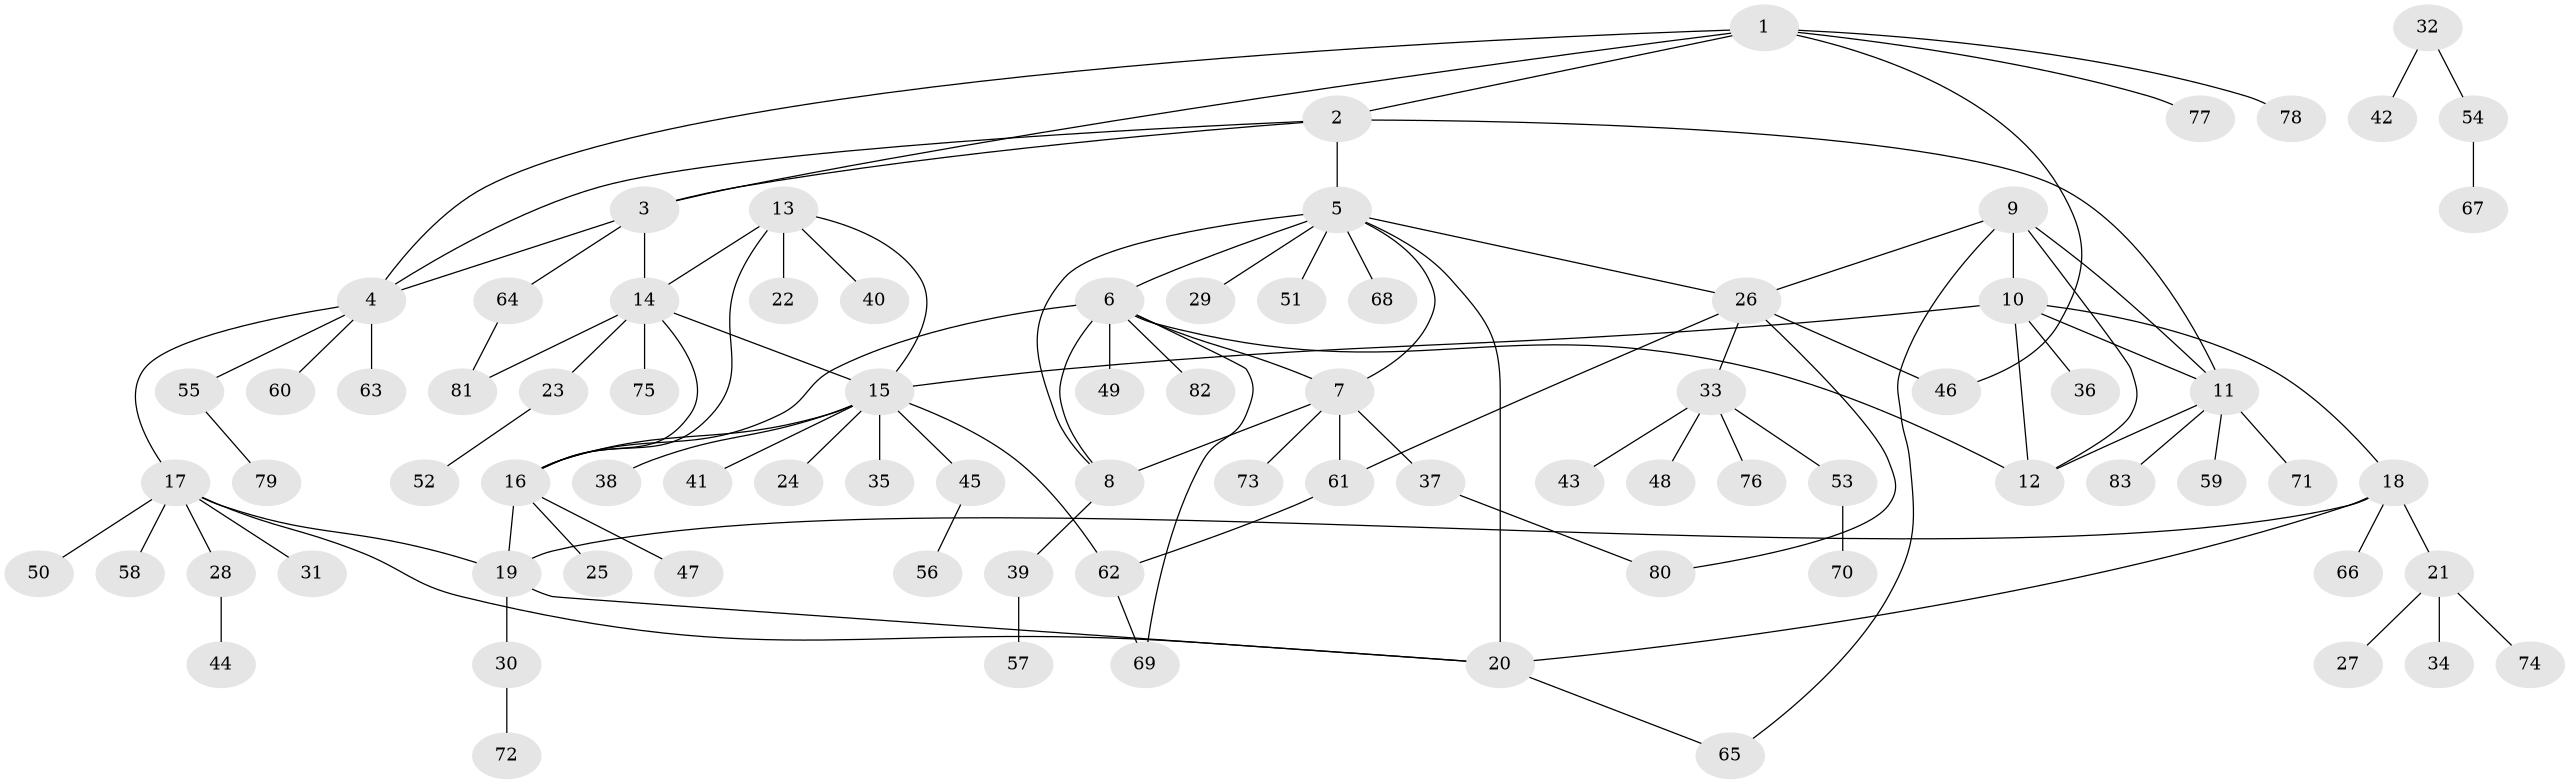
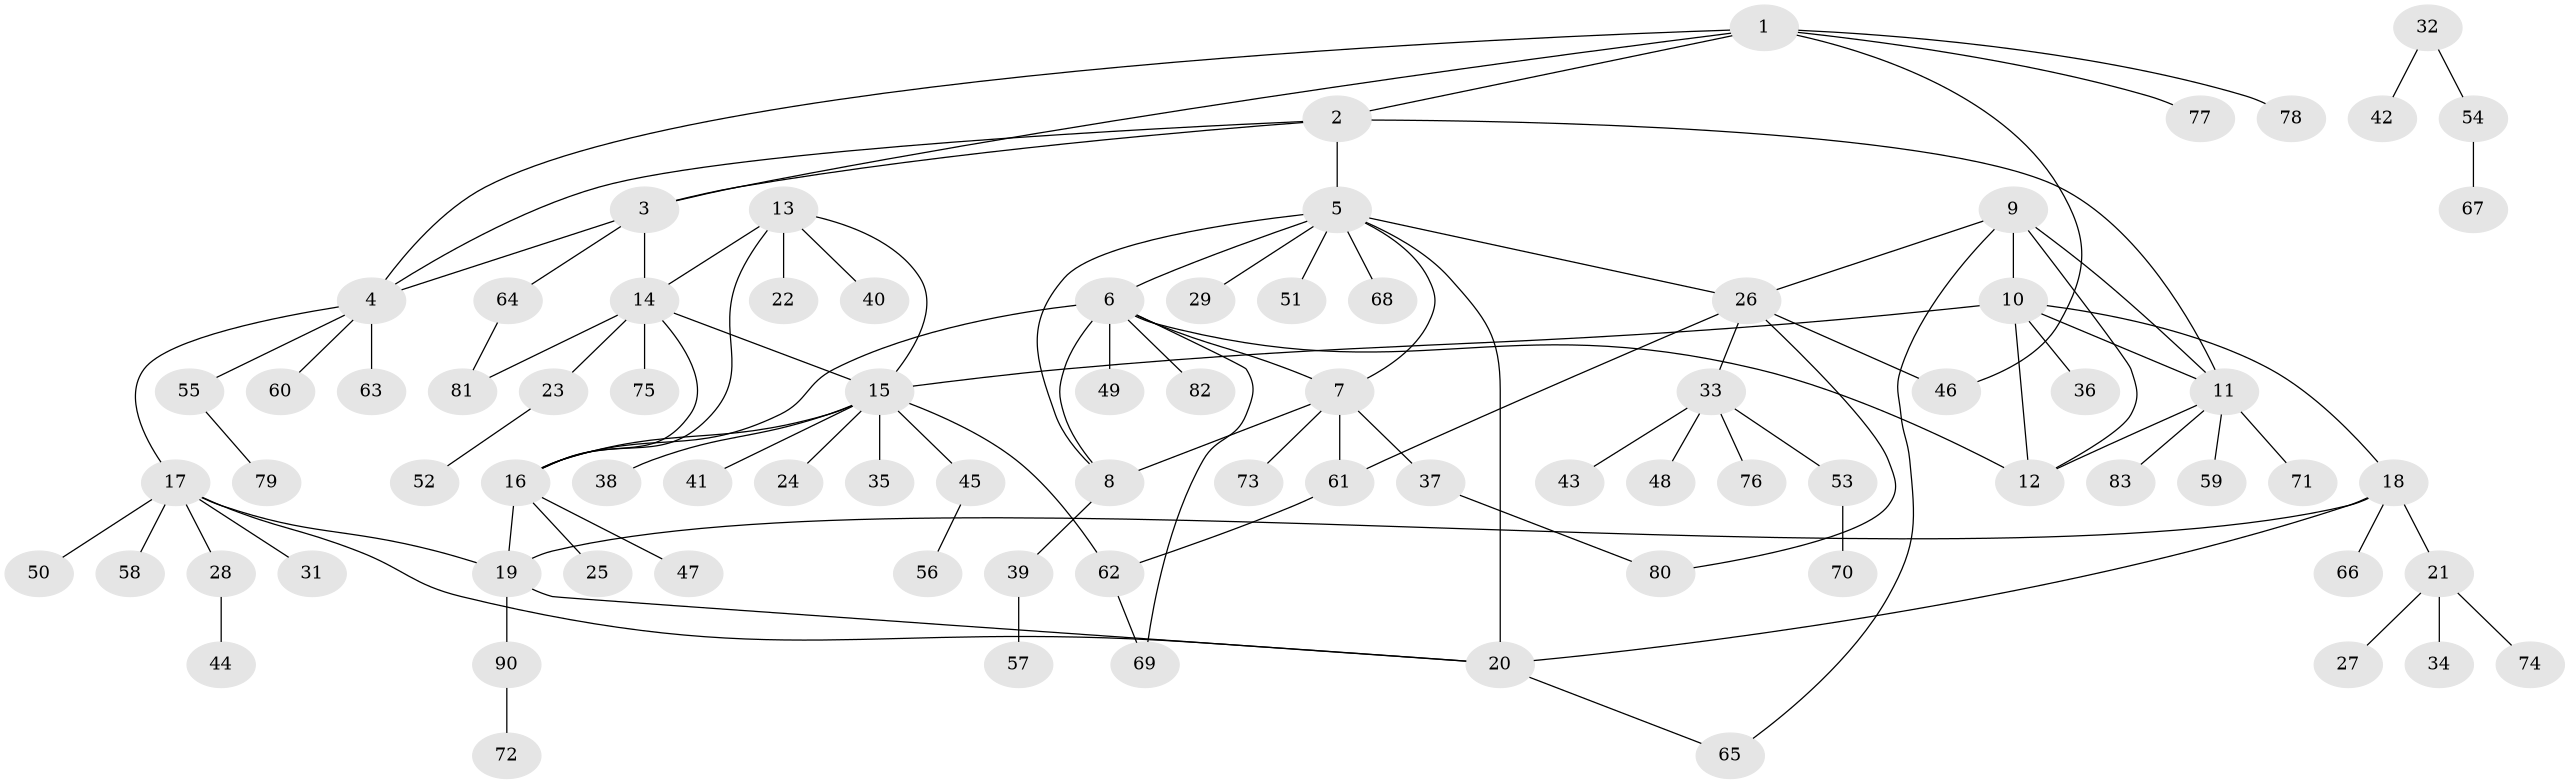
(507, 665) -> (507, 665)
